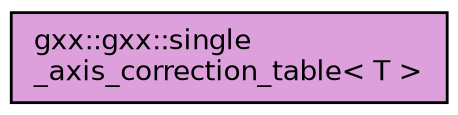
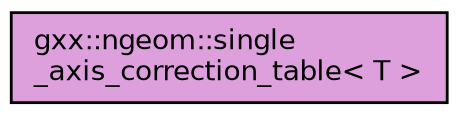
(229, 58) -> (229, 58)
